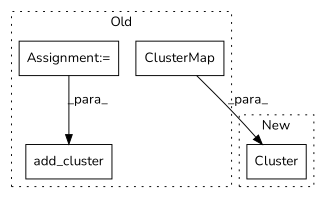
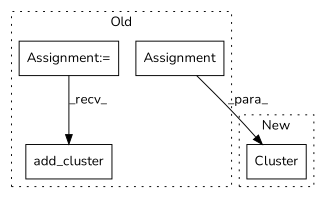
(180, 58) -> (180, 58)
(88, 100) -> (88, 100)
